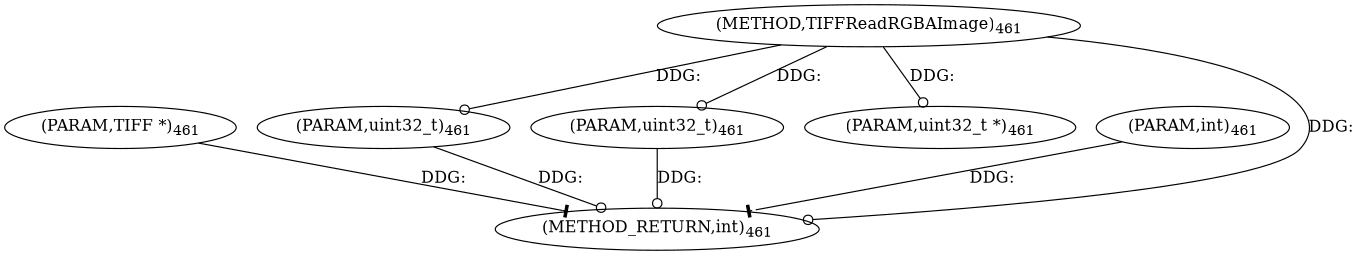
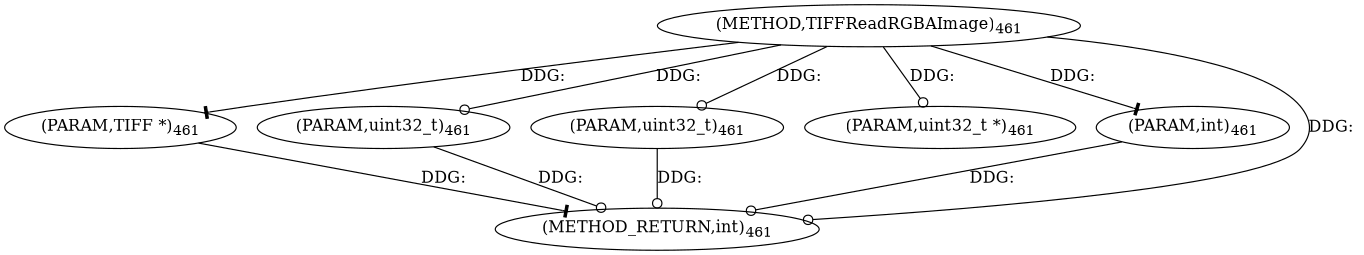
none -> (474, 75)
none -> (1032, 77)
(939, 176) -> (939, 176)
